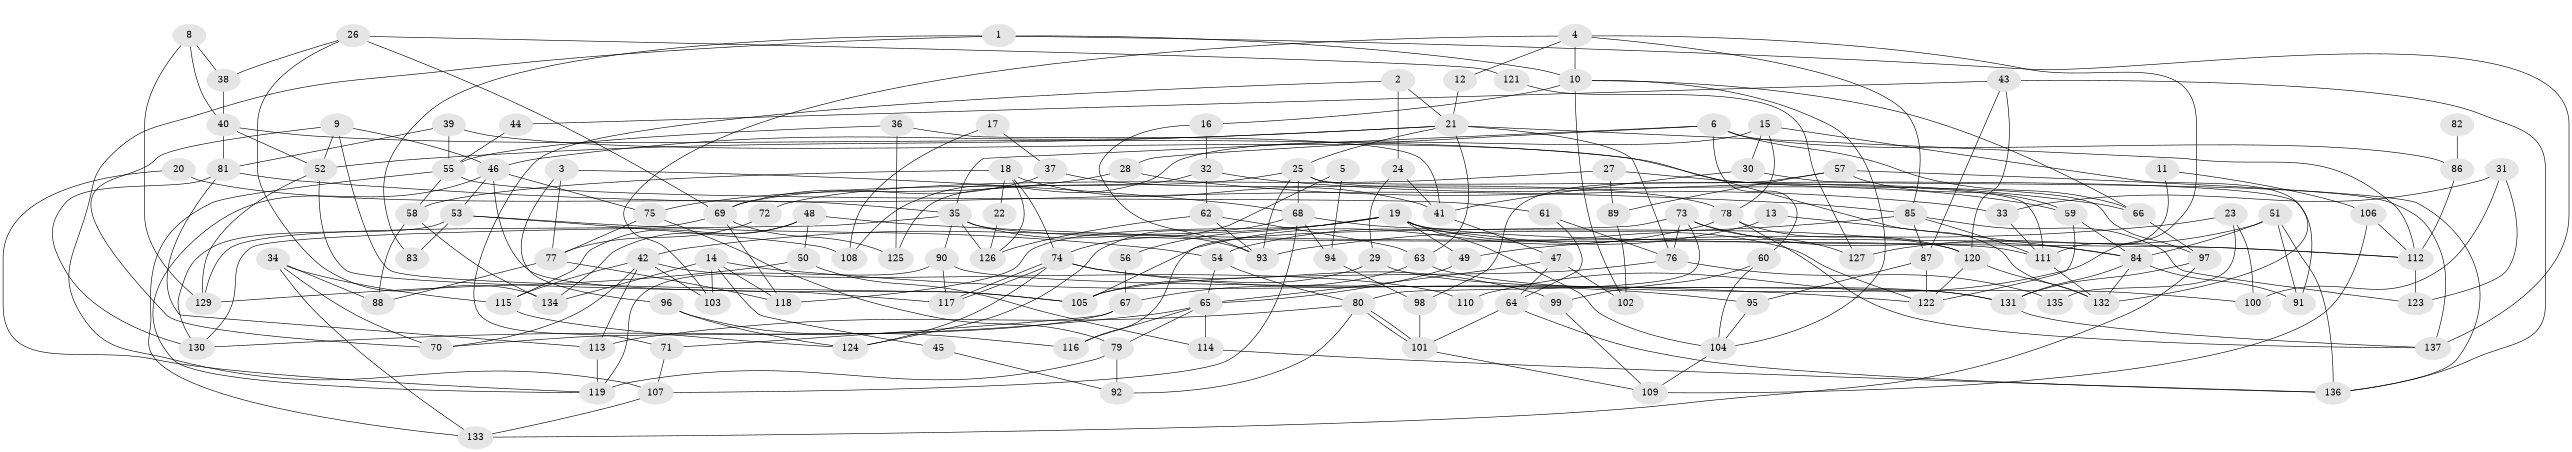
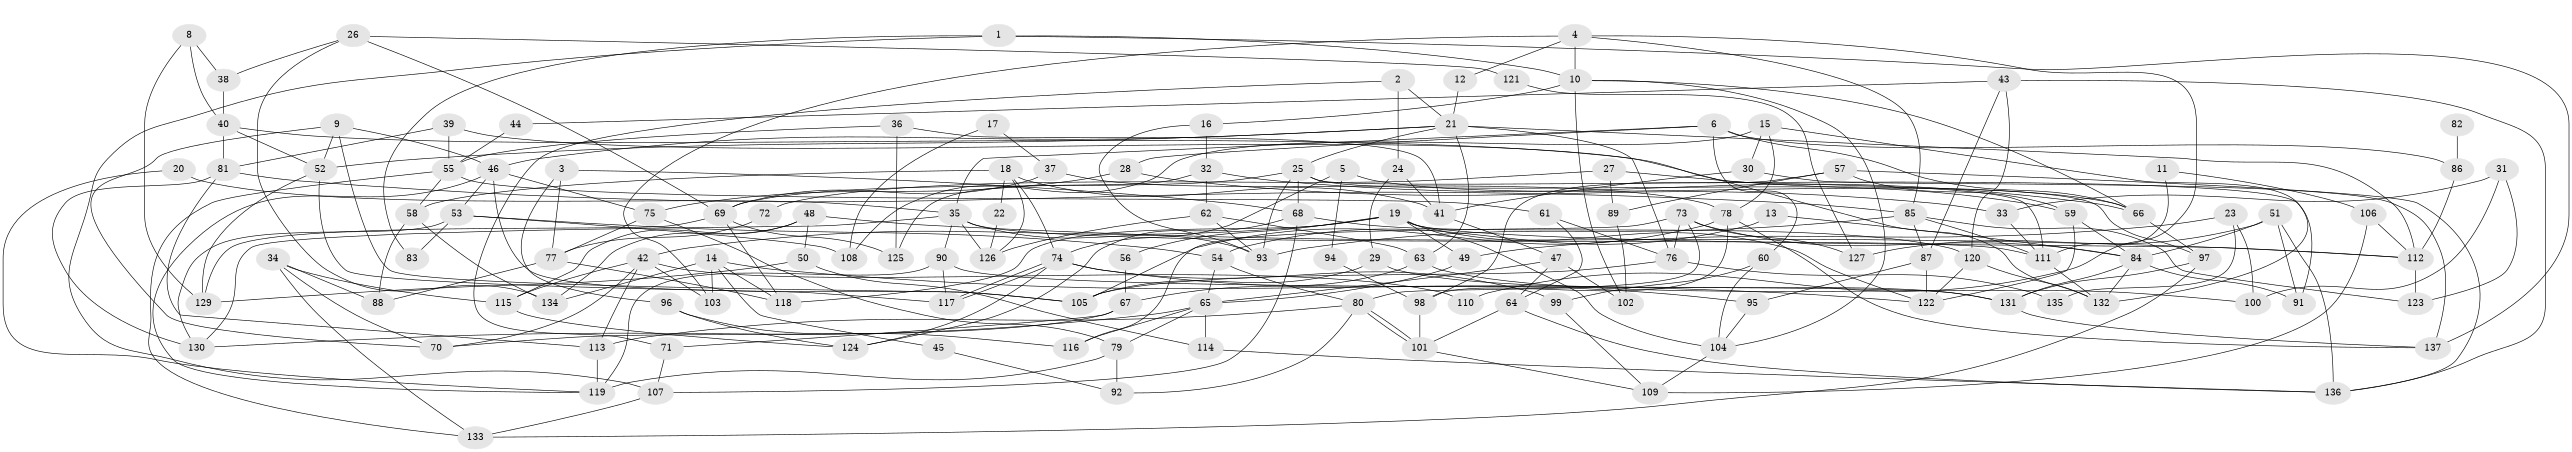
none -> (1741, 190)
(1314, 237) -> none
(1849, 237) -> (1599, 291)
